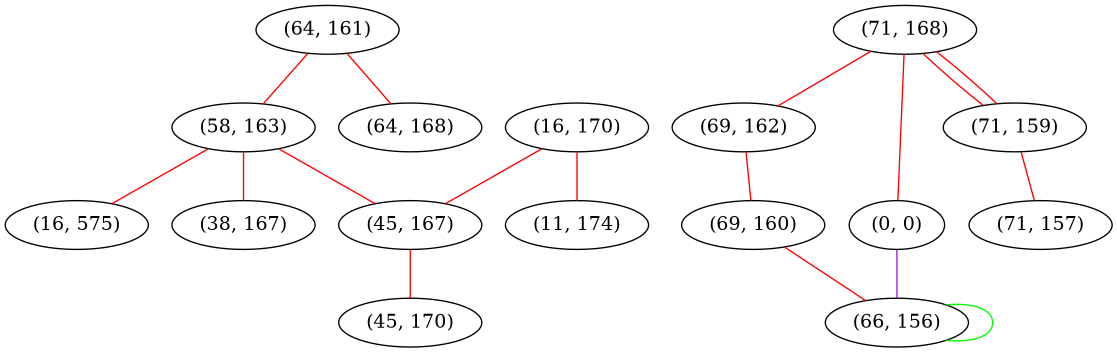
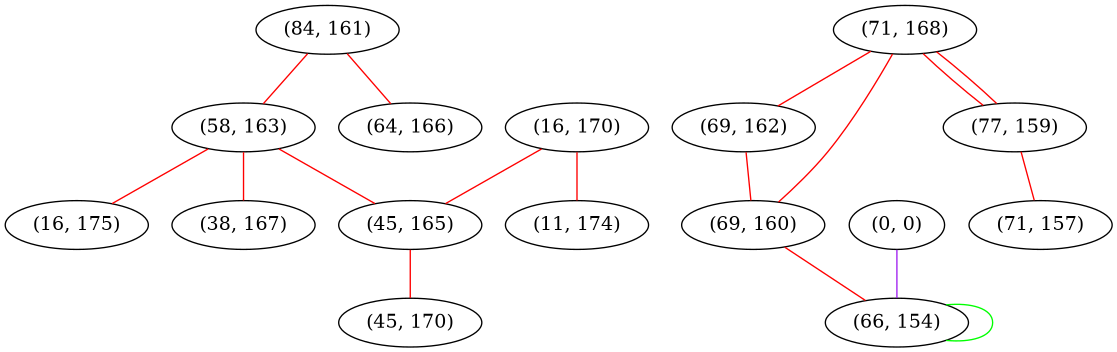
(328, 30) -> (328, 30)
(410, 127) -> (410, 127)
(901, 127) -> (842, 133)
(1015, 127) -> (1015, 127)
(77, 225) -> (77, 225)
(410, 225) -> (410, 225)
(897, 323) -> (897, 323)
